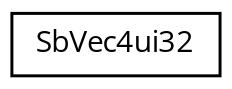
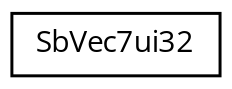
(116, 45) -> (116, 45)
